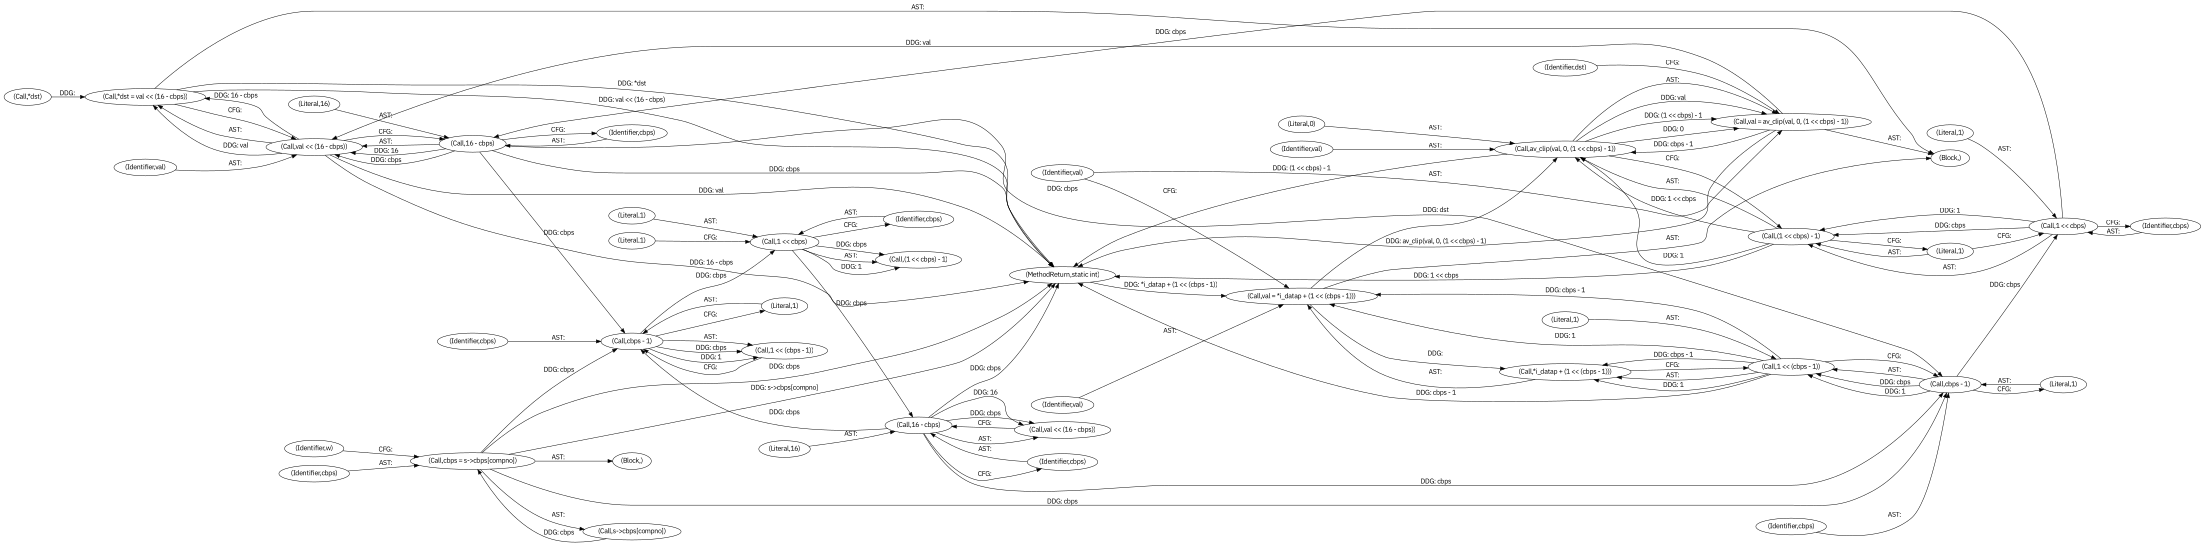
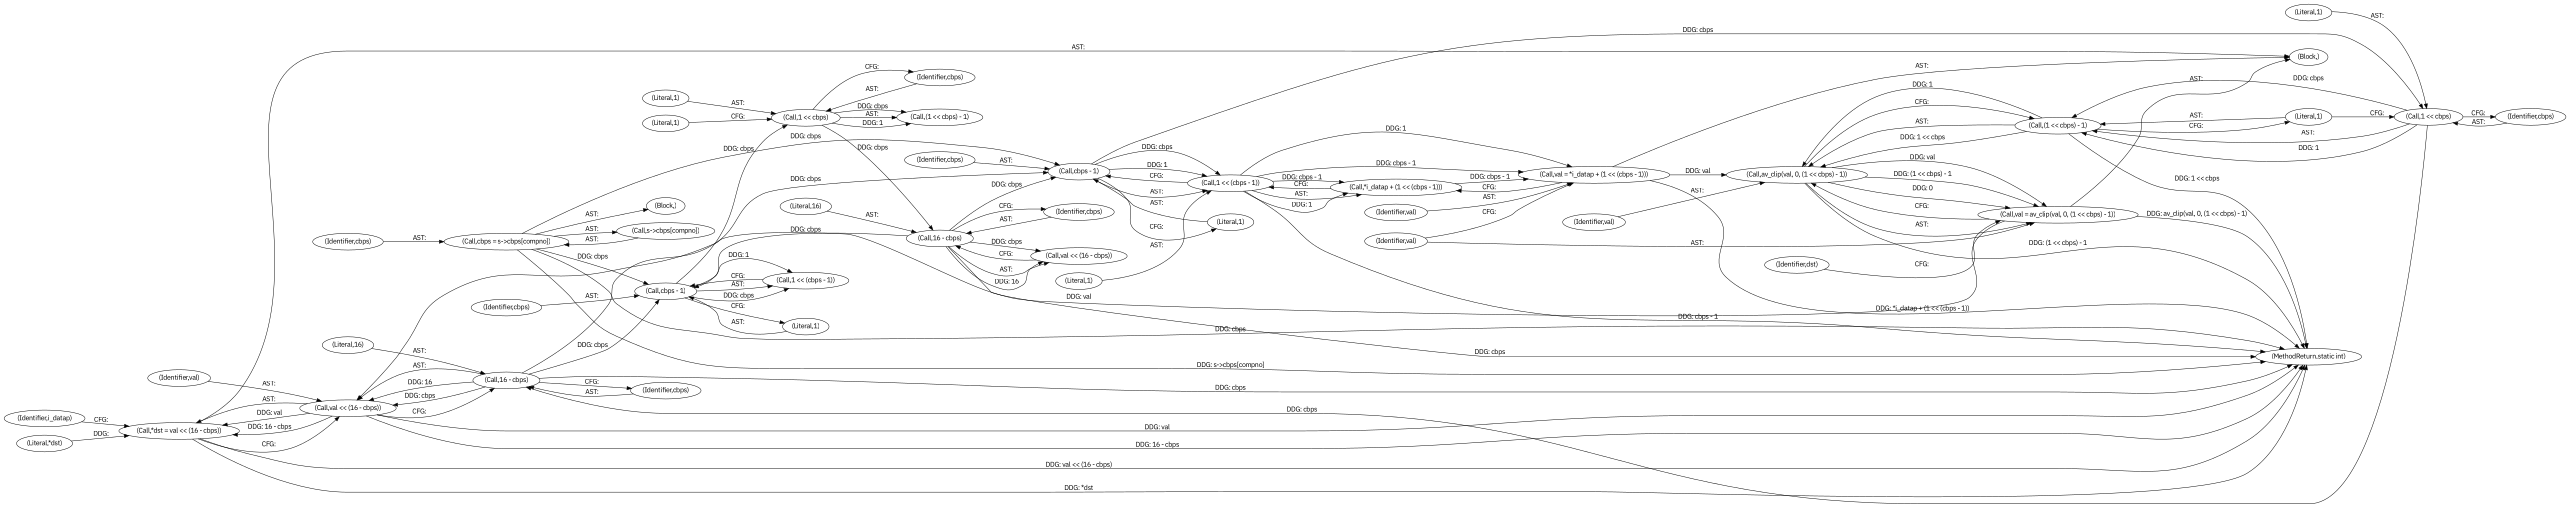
(28, 97) -> (45, 443)
(1302, 124) -> none
(1673, 145) -> (1923, 206)
(1436, 210) -> (1698, 171)
(1155, 292) -> (1941, 313)
(1436, 354) -> (1490, 188)
(1436, 372) -> (1490, 177)
none -> (45, 418)
(314, 449) -> none
(559, 533) -> (593, 240)
